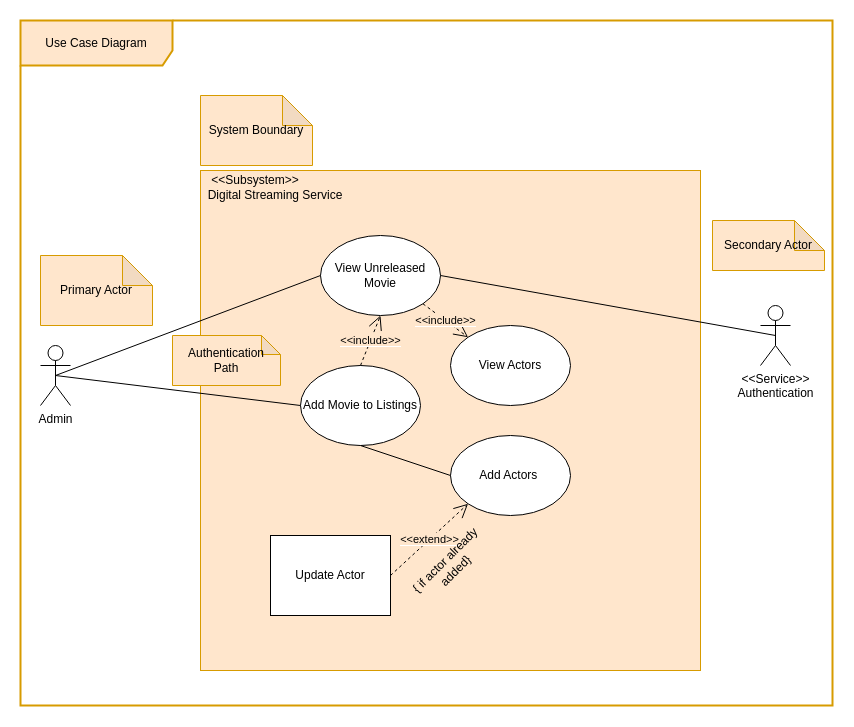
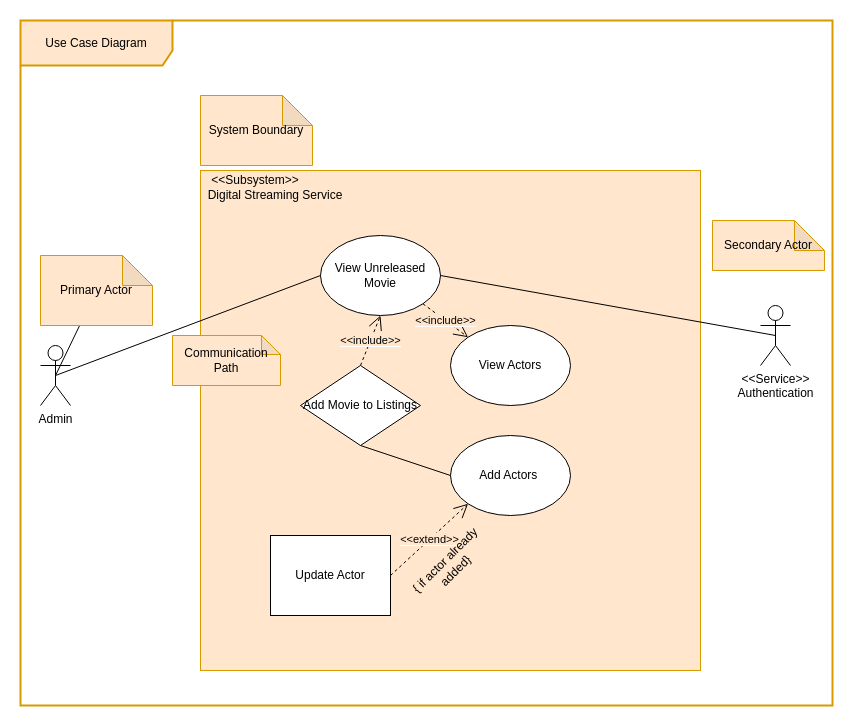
(227, 361) -> (227, 361)
(179, 391) -> (68, 349)
(361, 406) -> (361, 406)
